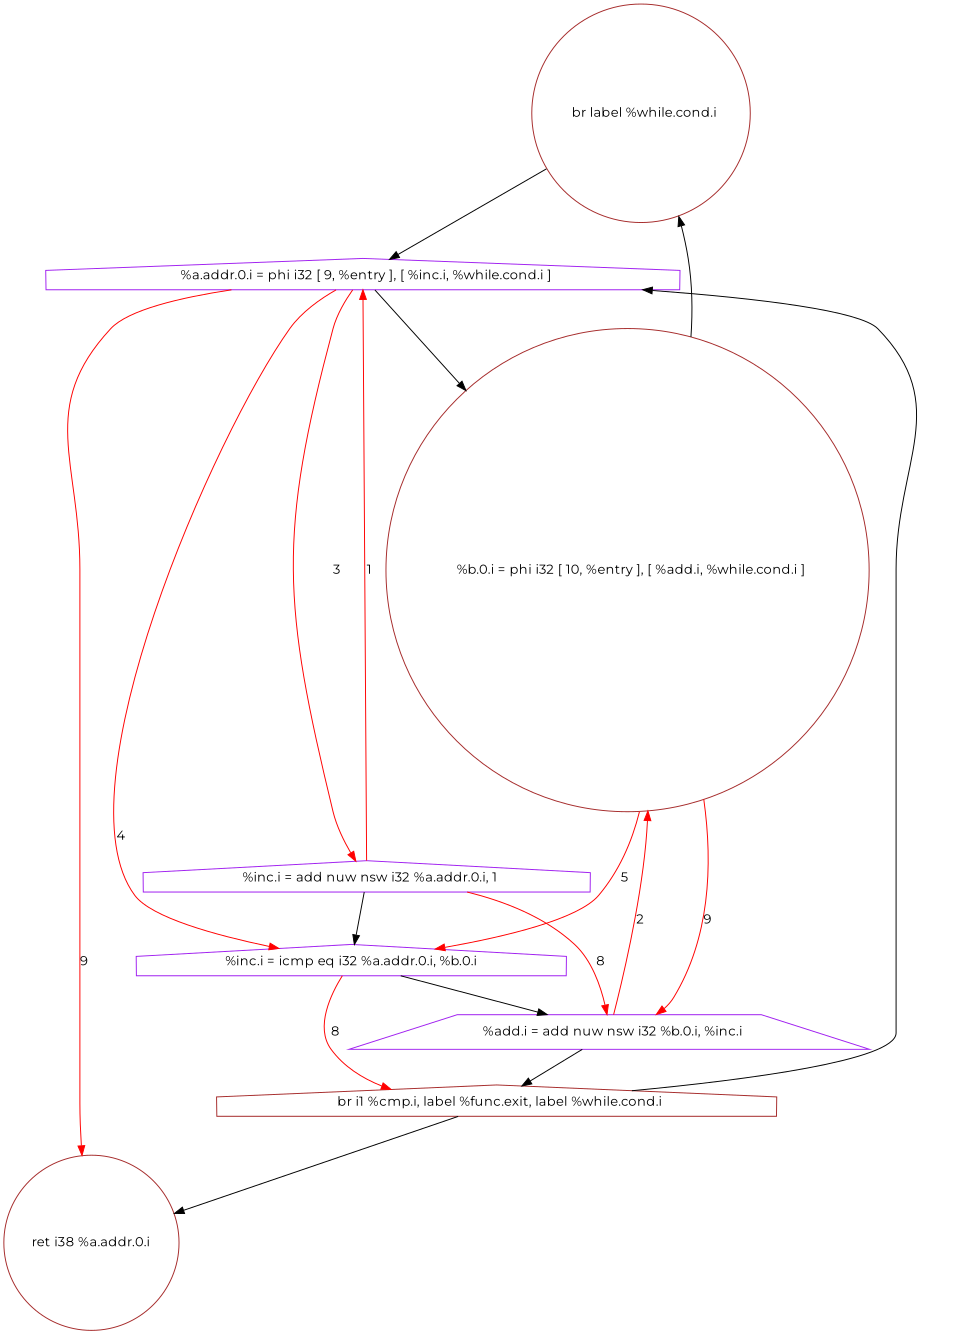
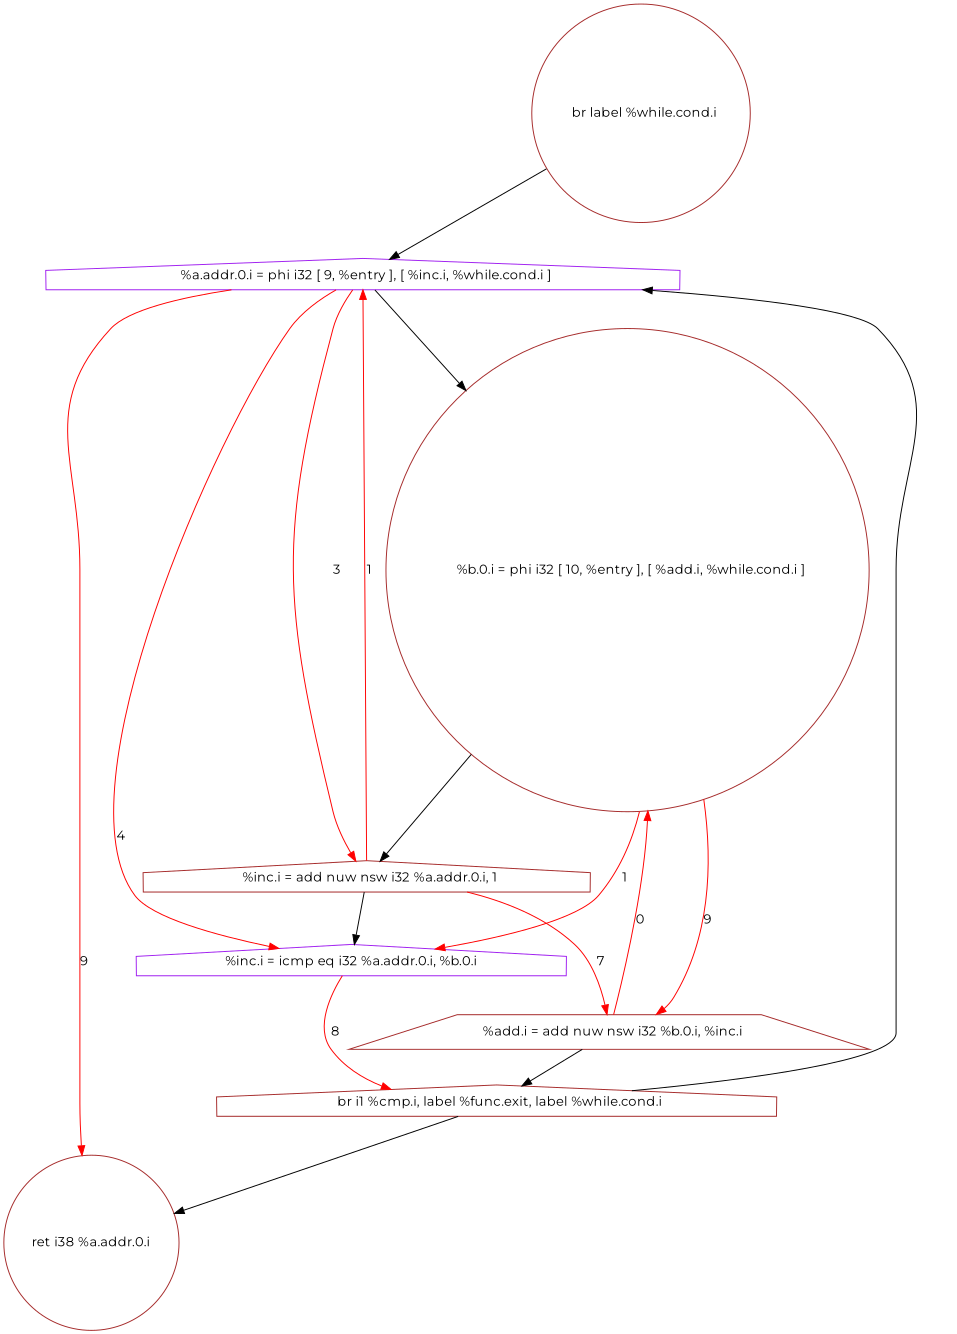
(691, 281) -> (429, 804)
(367, 878) -> (367, 878)
(625, 878) -> (625, 878)
(641, 920) -> (641, 920)
(601, 962) -> (601, 962)
(469, 994) -> none
(609, 1032) -> (609, 1032)
